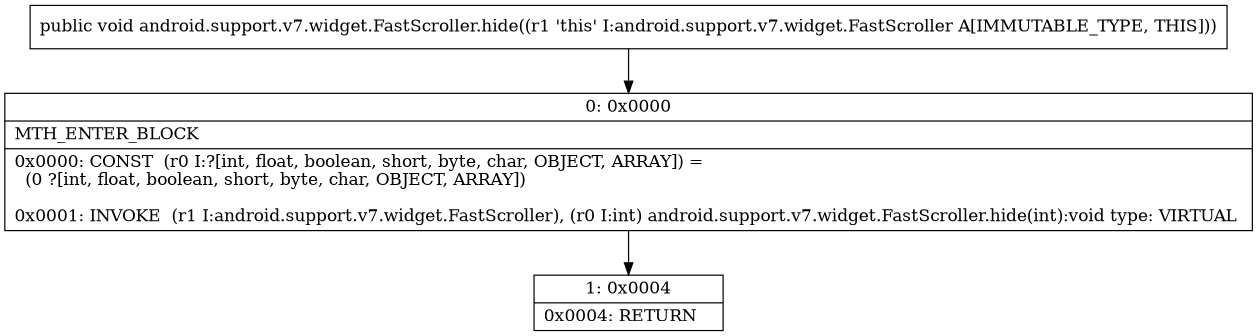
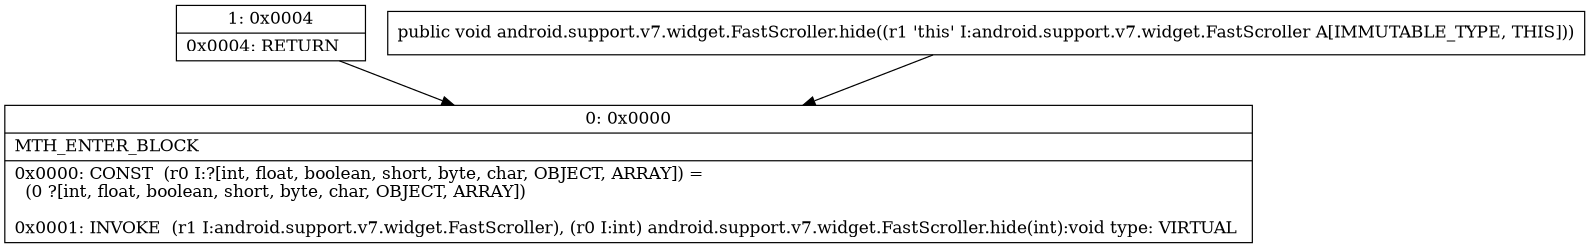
(629, 247) -> (391, 81)
